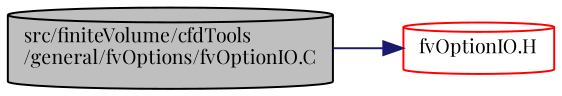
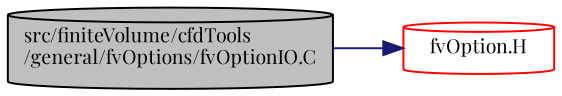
(479, 48) -> (479, 48)
